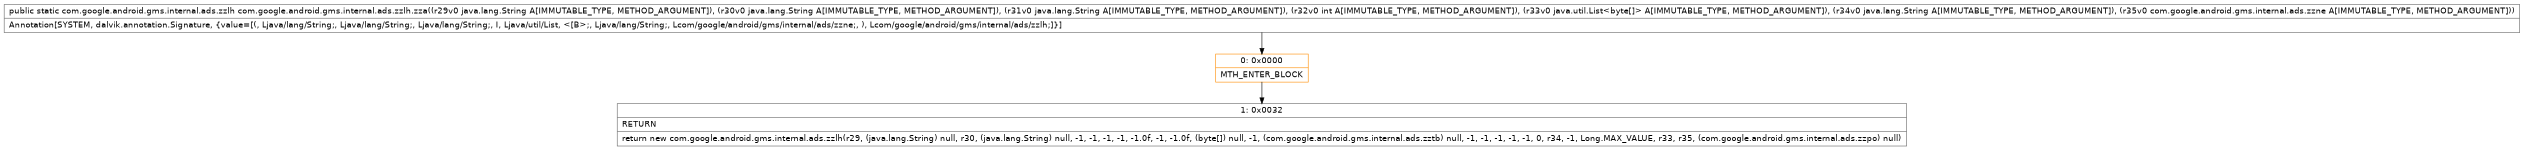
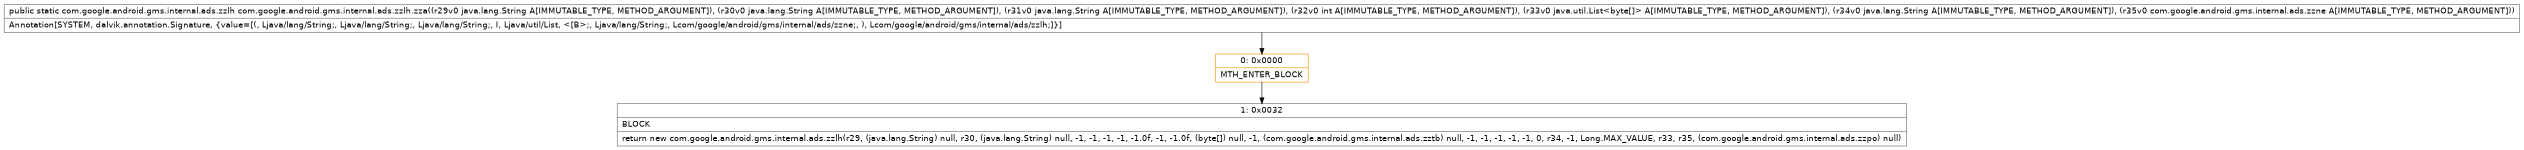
(639, 124) -> (636, 124)
